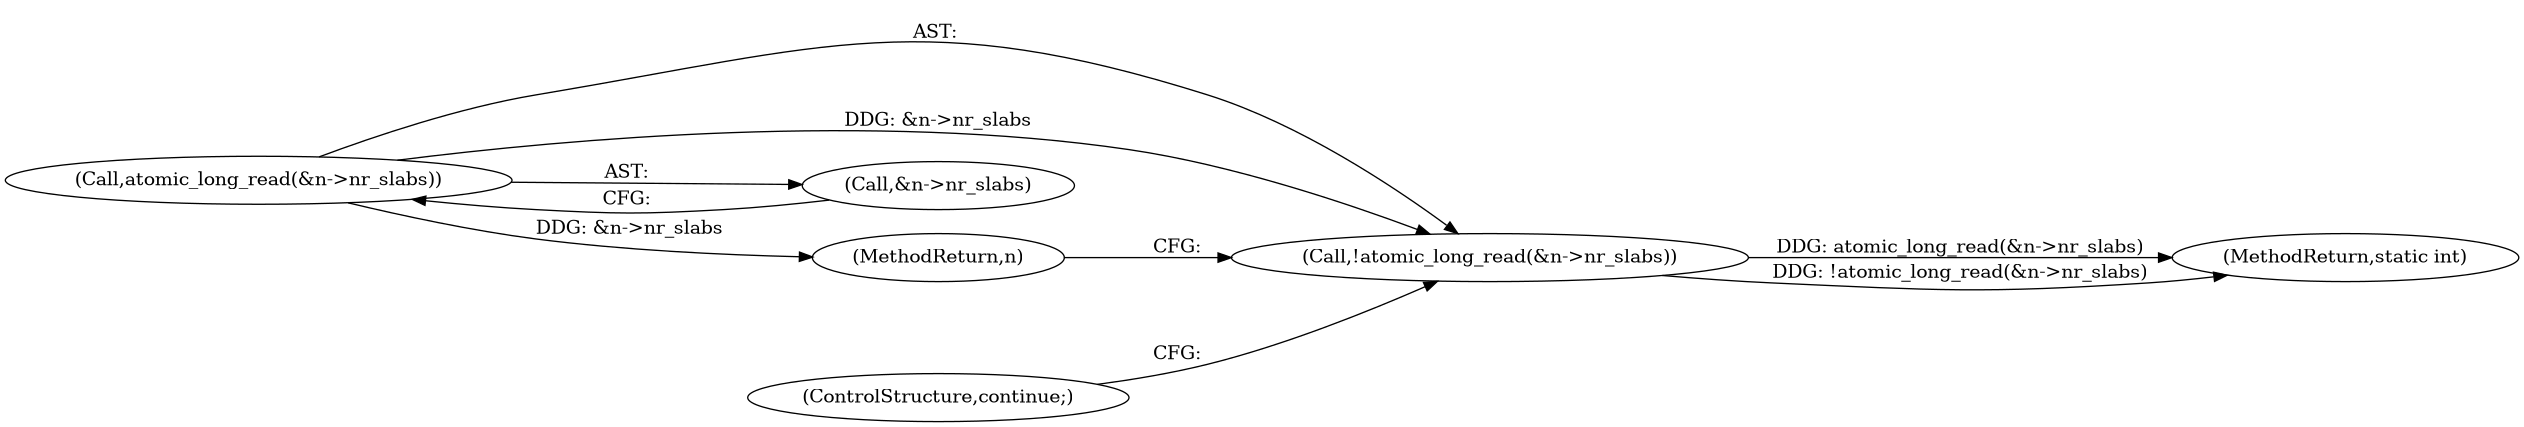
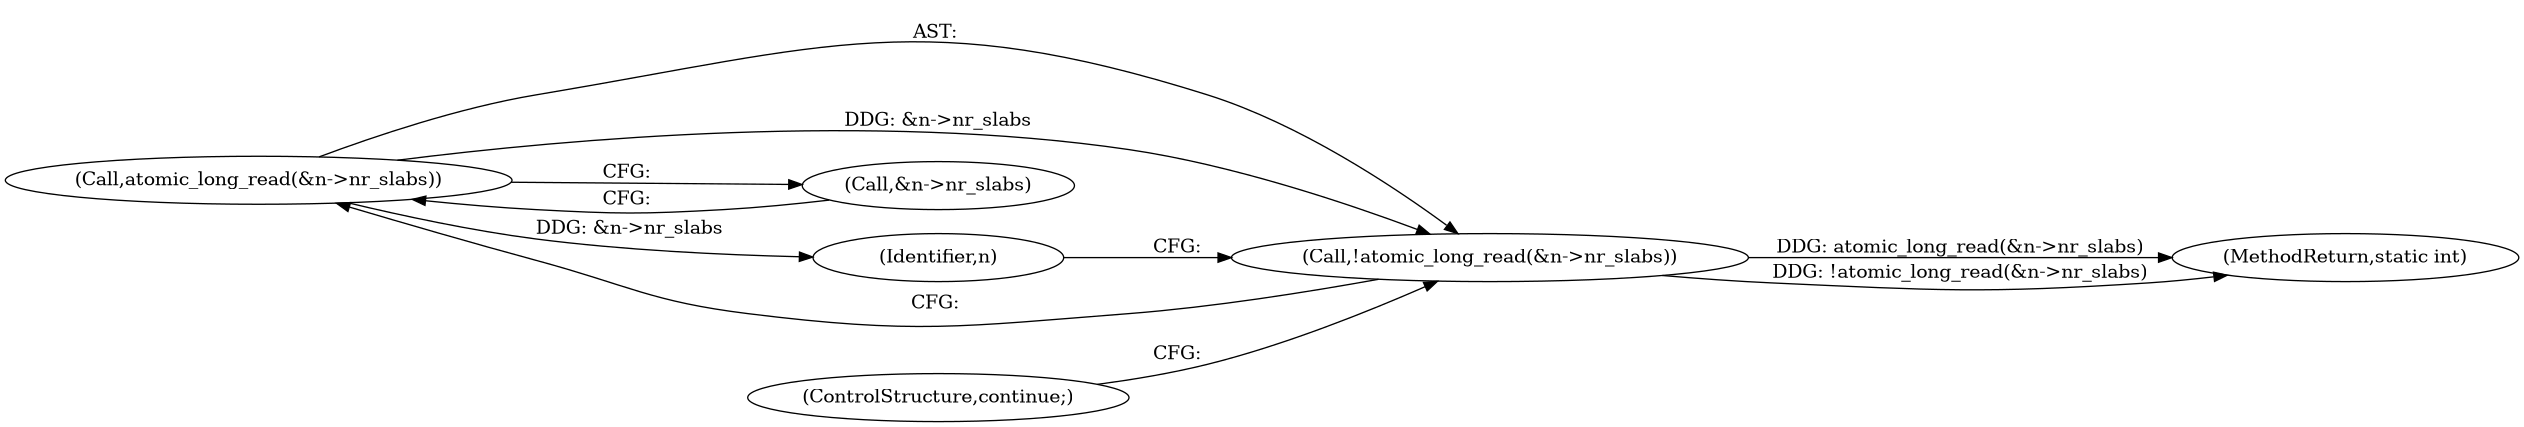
(630, 173) -> (630, 173)
(938, 258) -> (938, 258)
none -> (858, 324)
